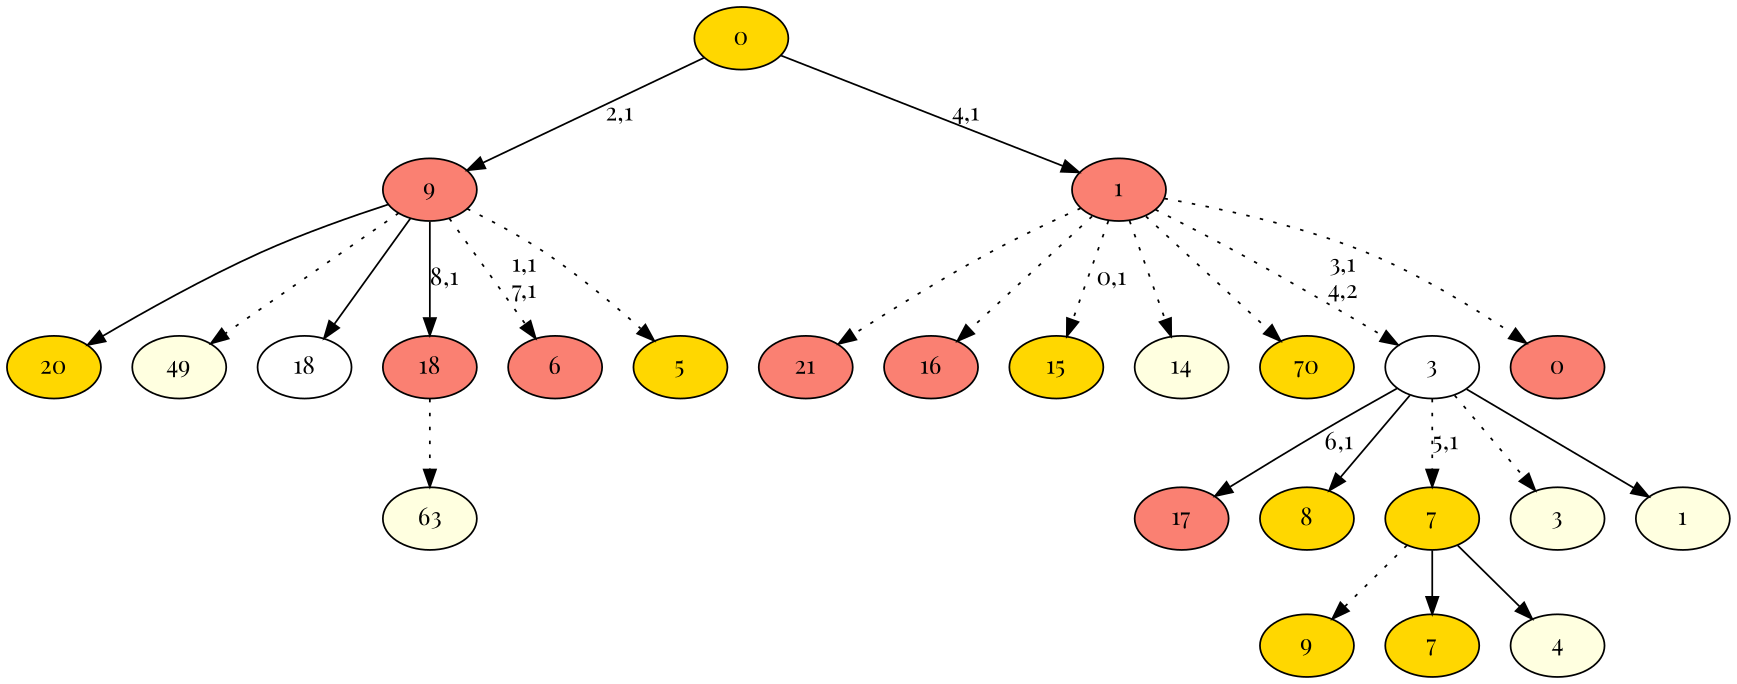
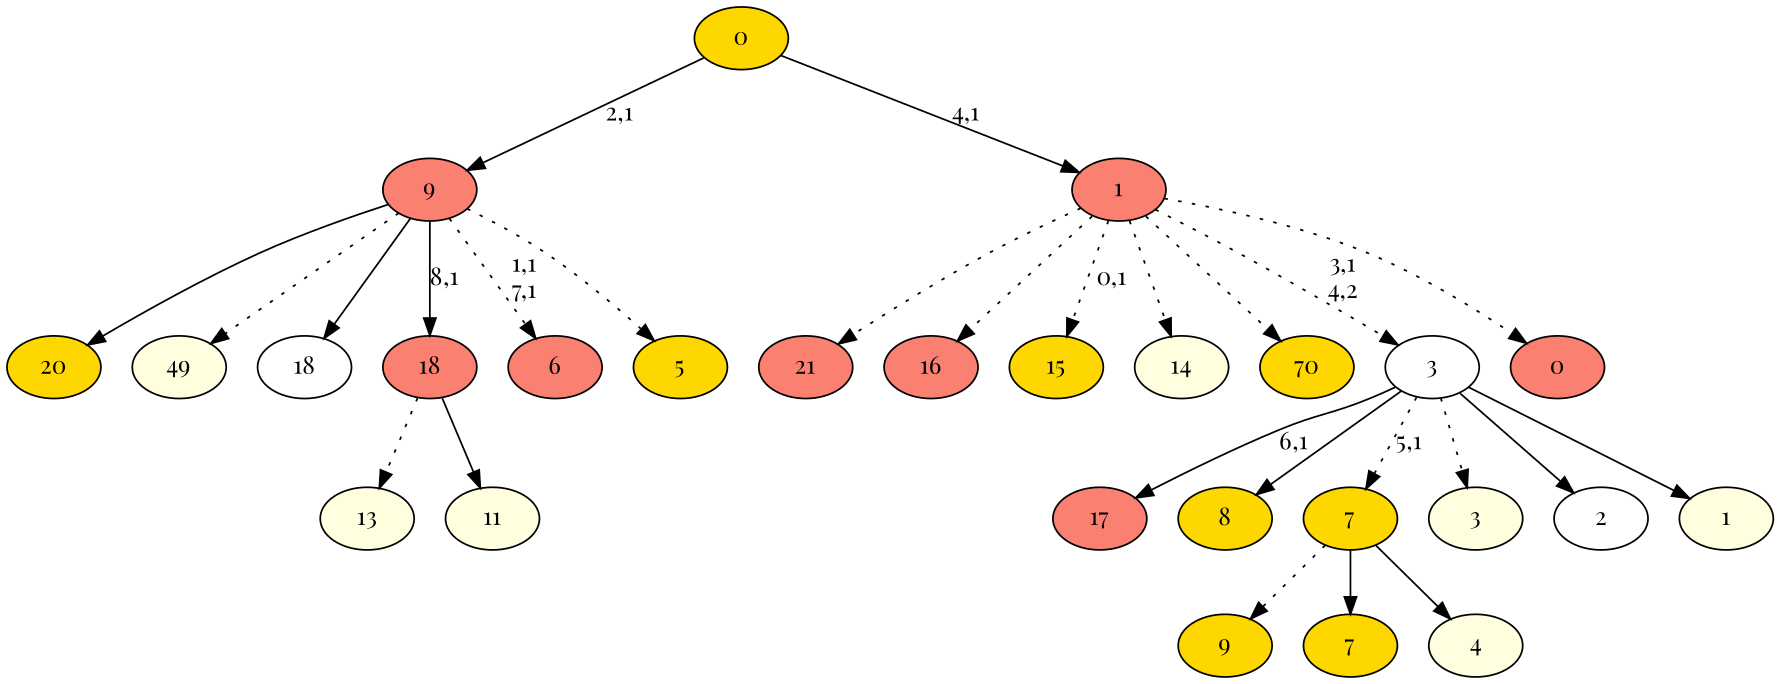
(430, 519) -> (367, 519)
none -> (492, 519)
none -> (1601, 519)
